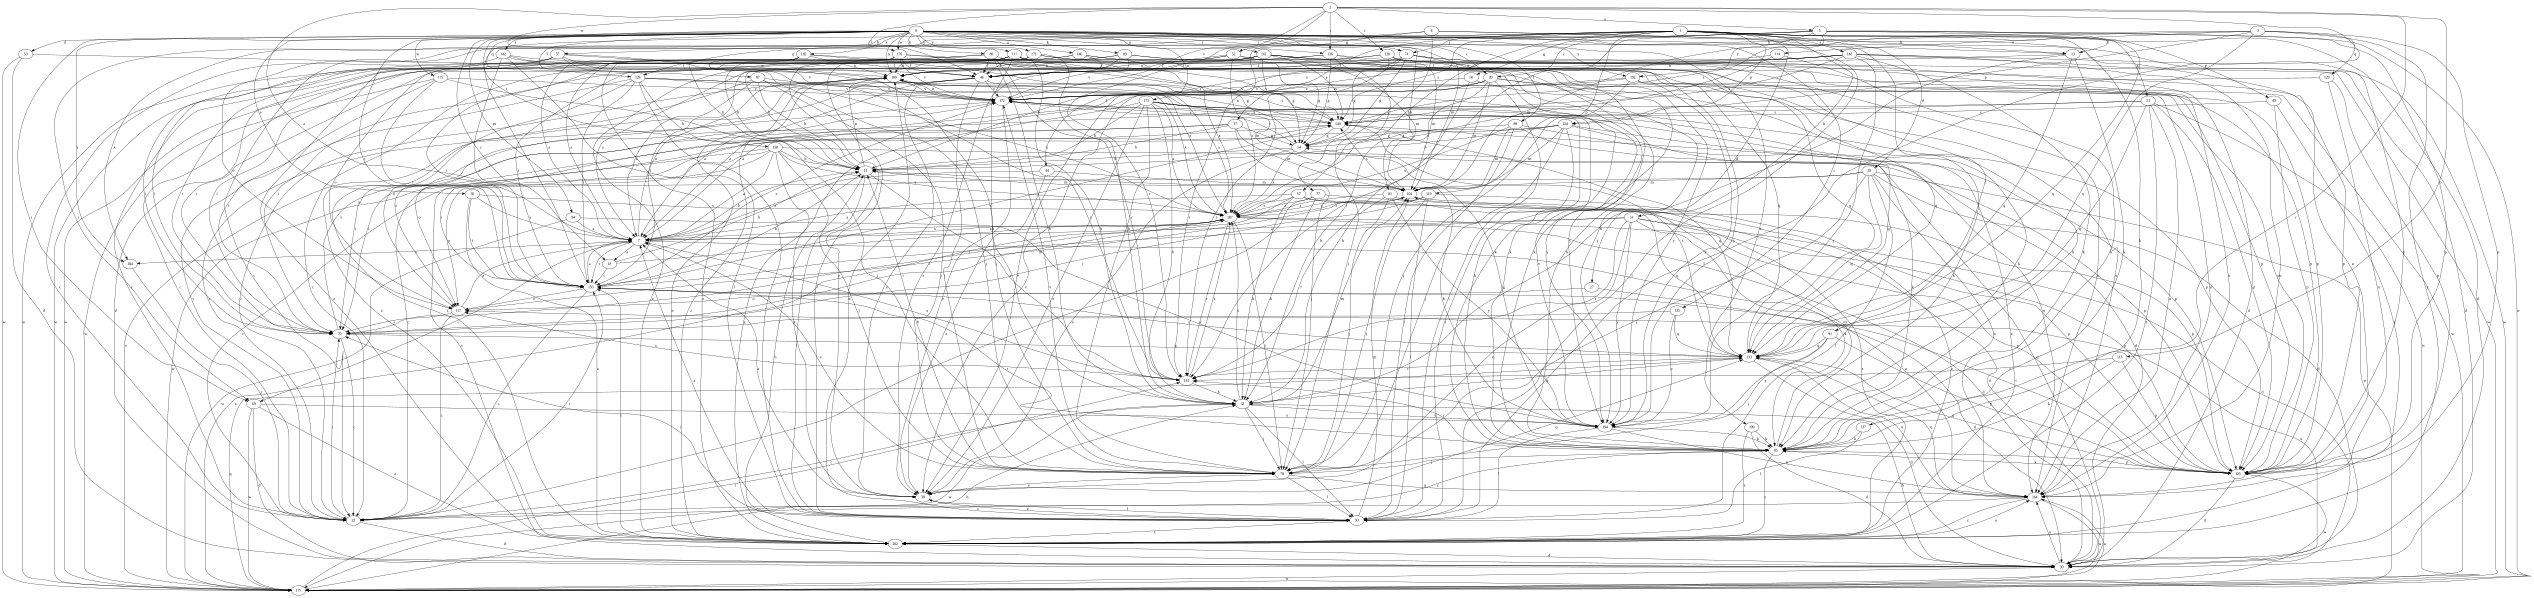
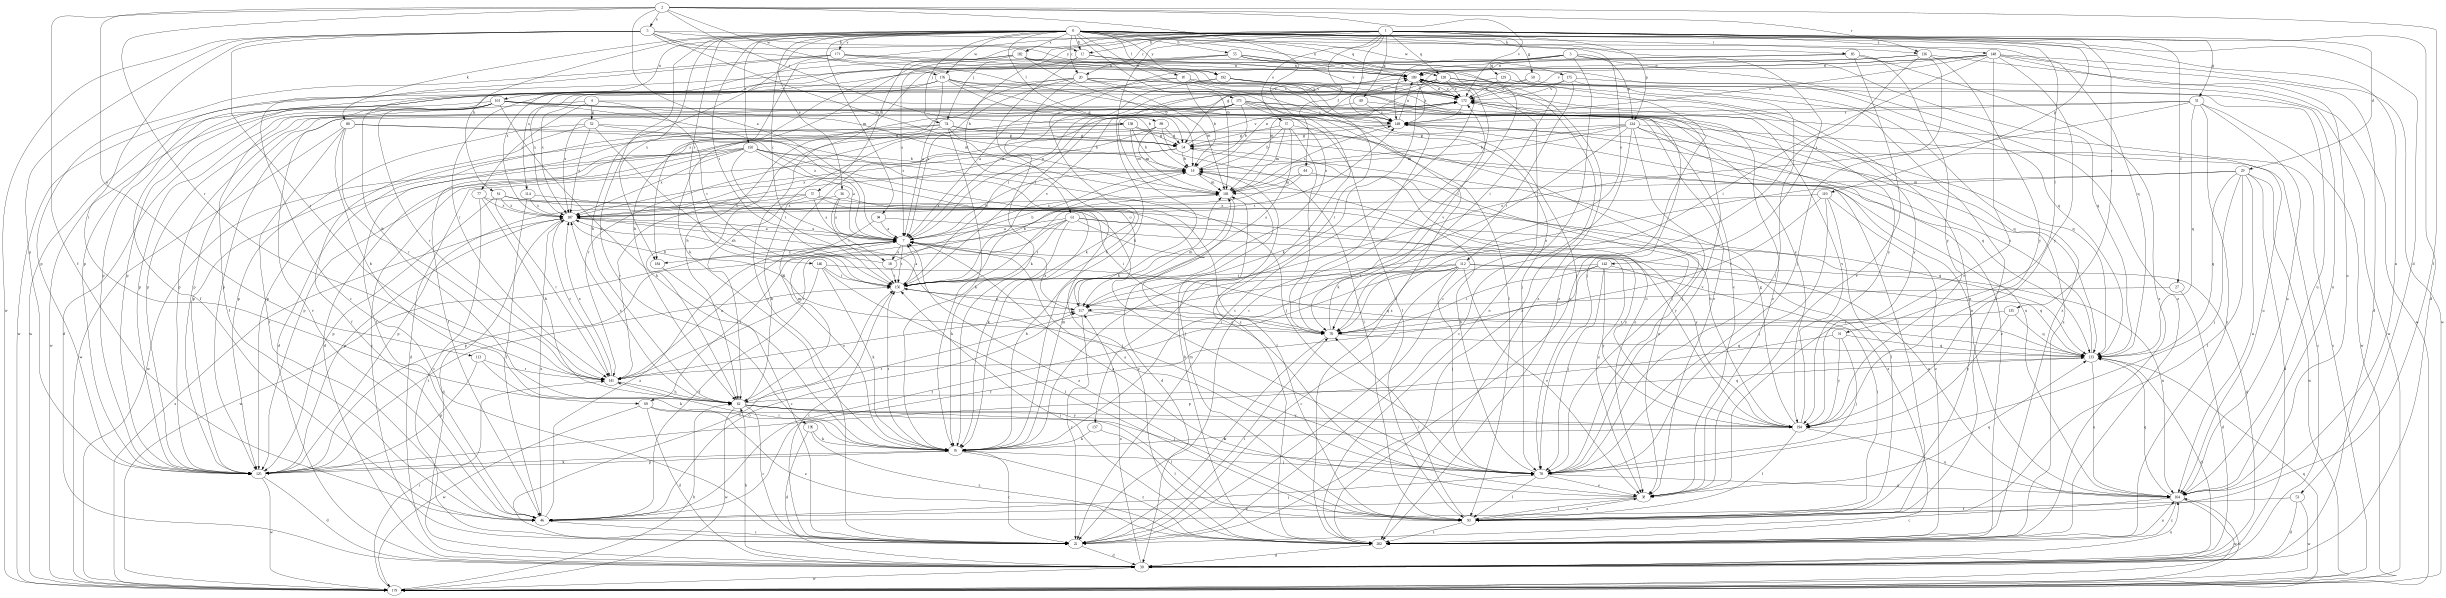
(87, 42) -> none
(1073, 76) -> none
(1167, 80) -> none
(733, 141) -> none
(1936, 190) -> (2101, 156)
(884, 287) -> (1094, 510)
(1991, 428) -> none
